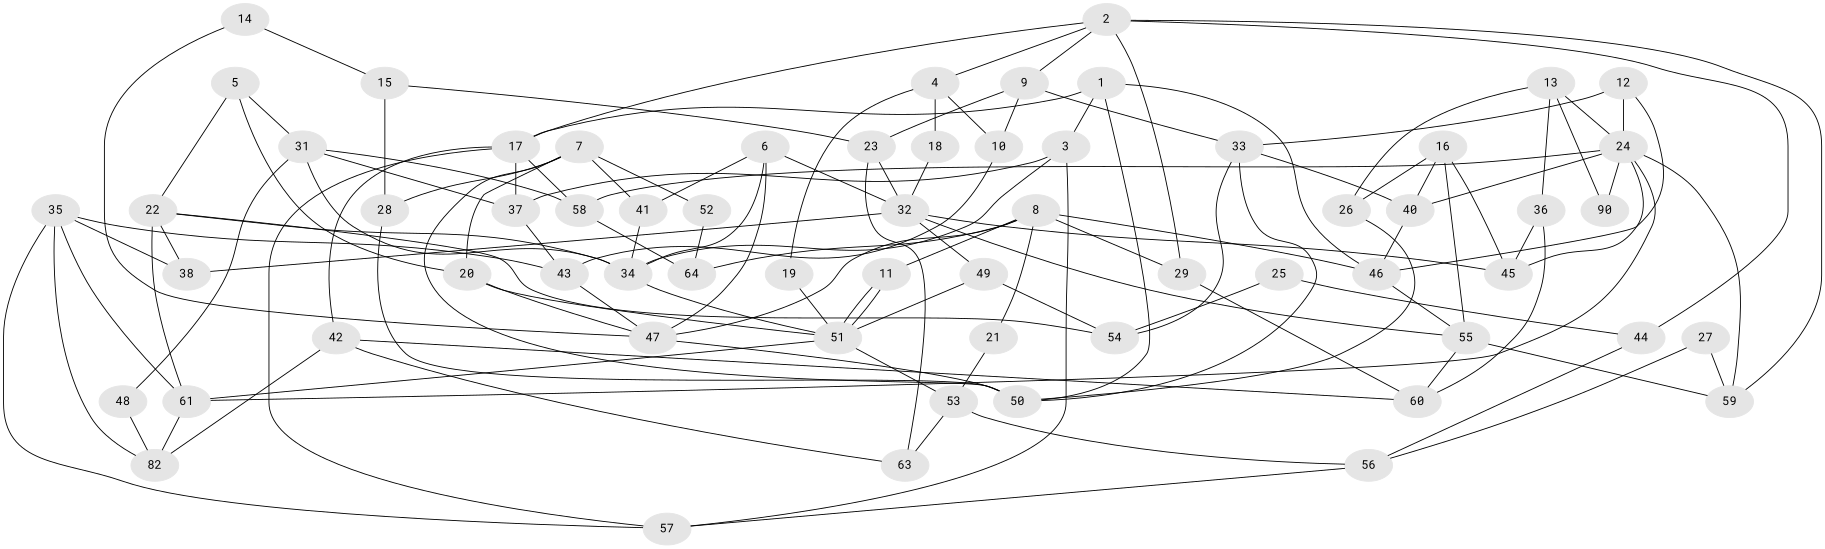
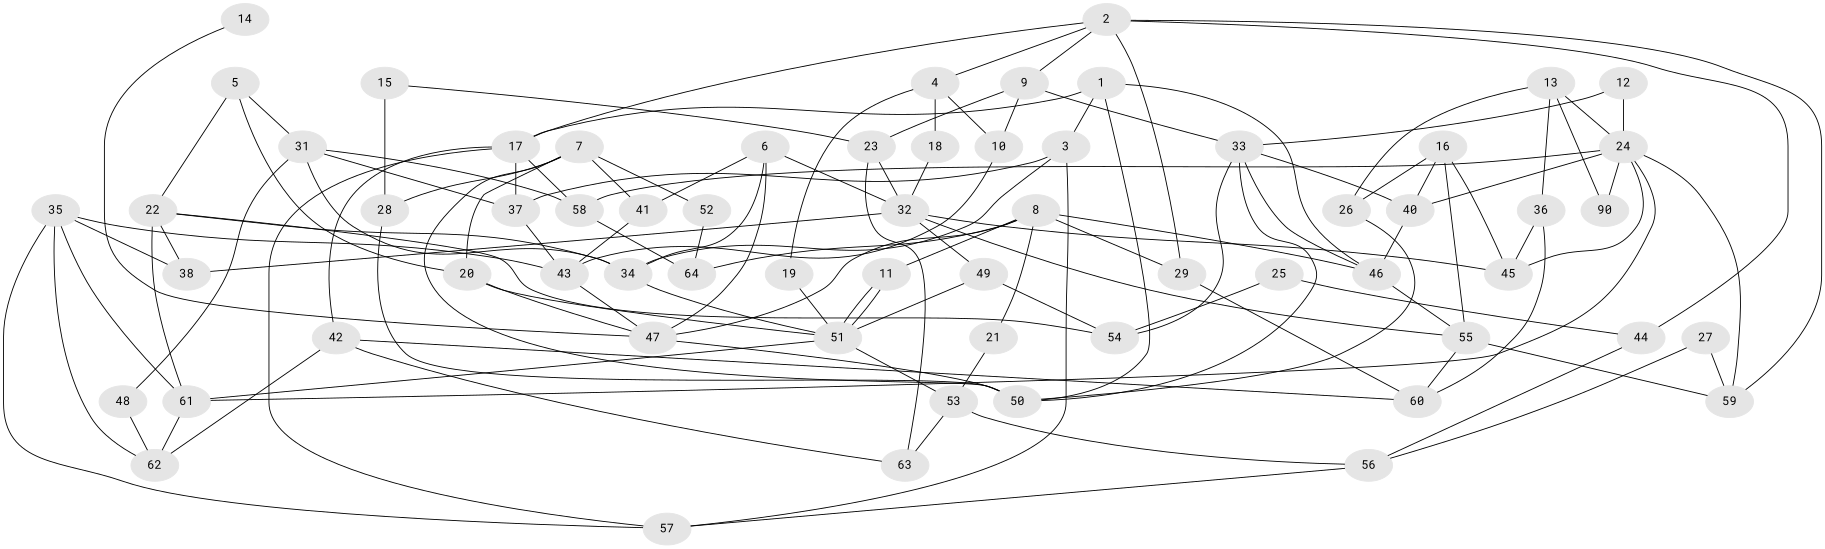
(315, 51) -> none
(1590, 238) -> (1288, 228)
(636, 242) -> (601, 244)
(155, 465) -> (155, 465)
